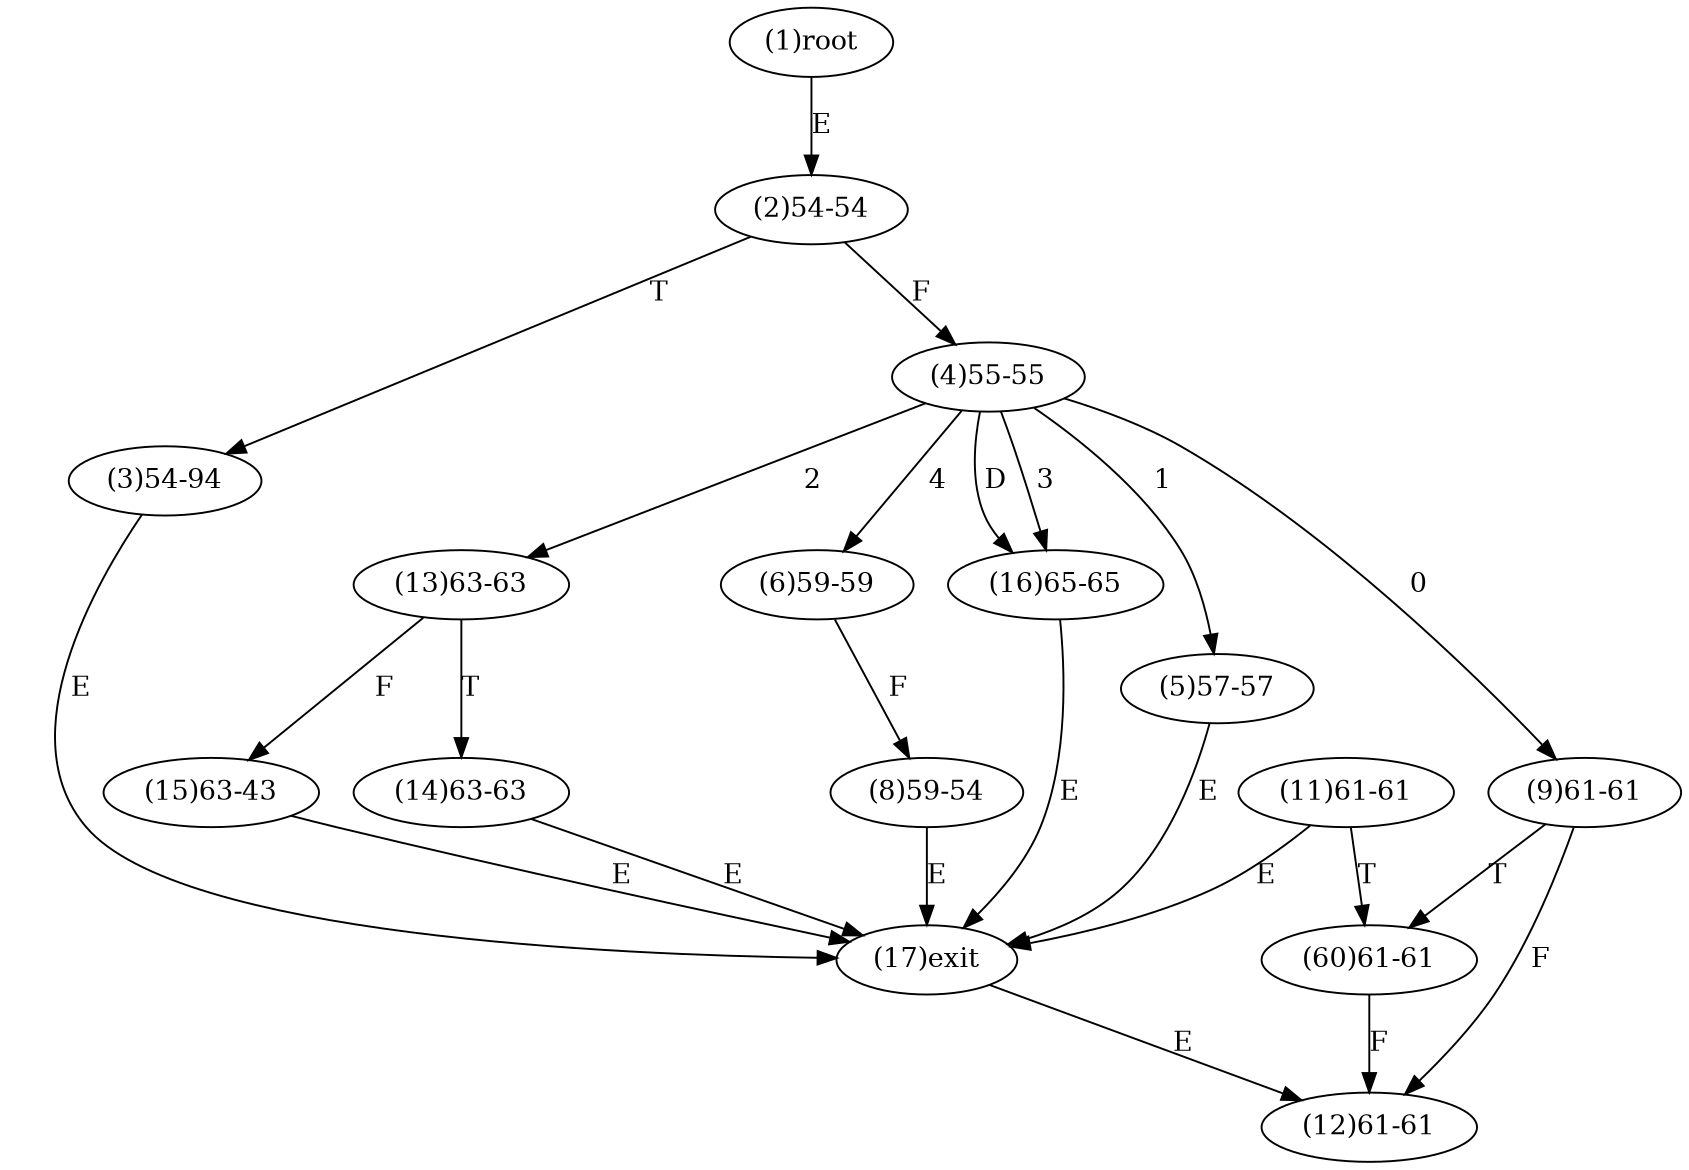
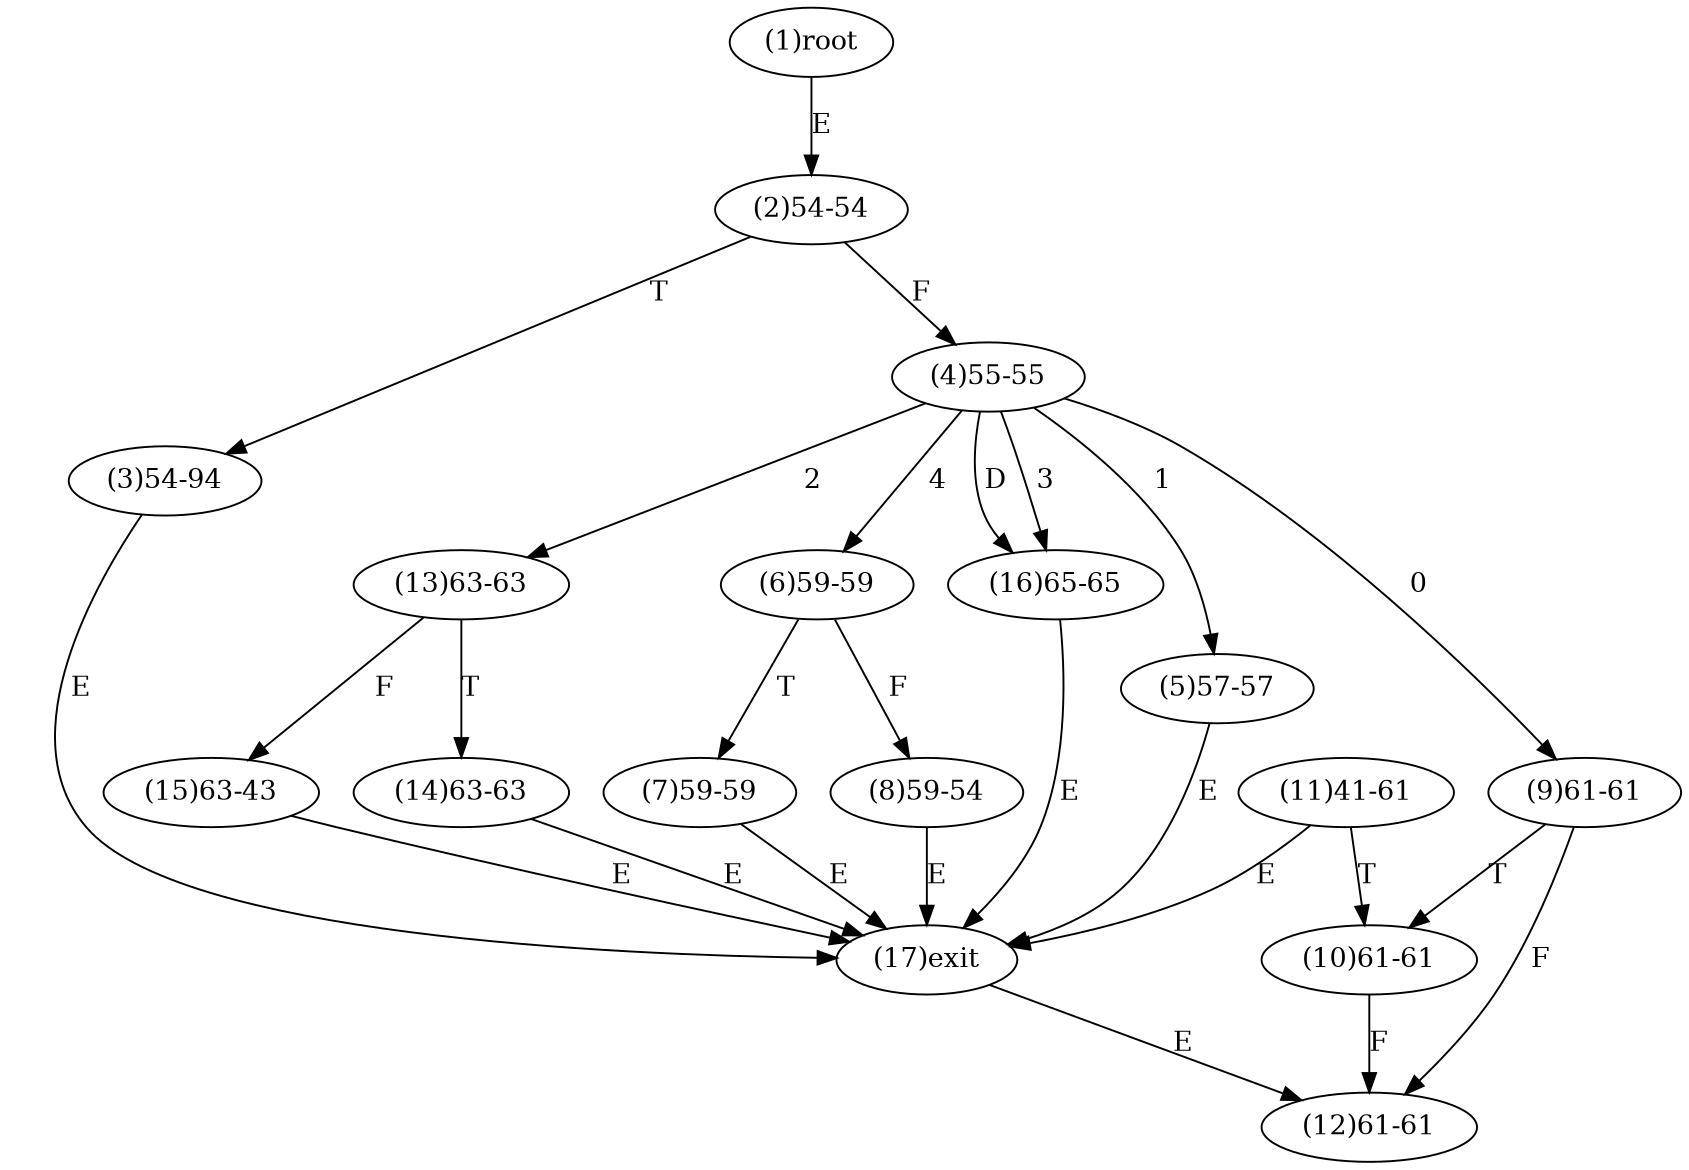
none -> (700, 793)
(1346, 793) -> (1346, 793)
(1369, 960) -> (1369, 960)
